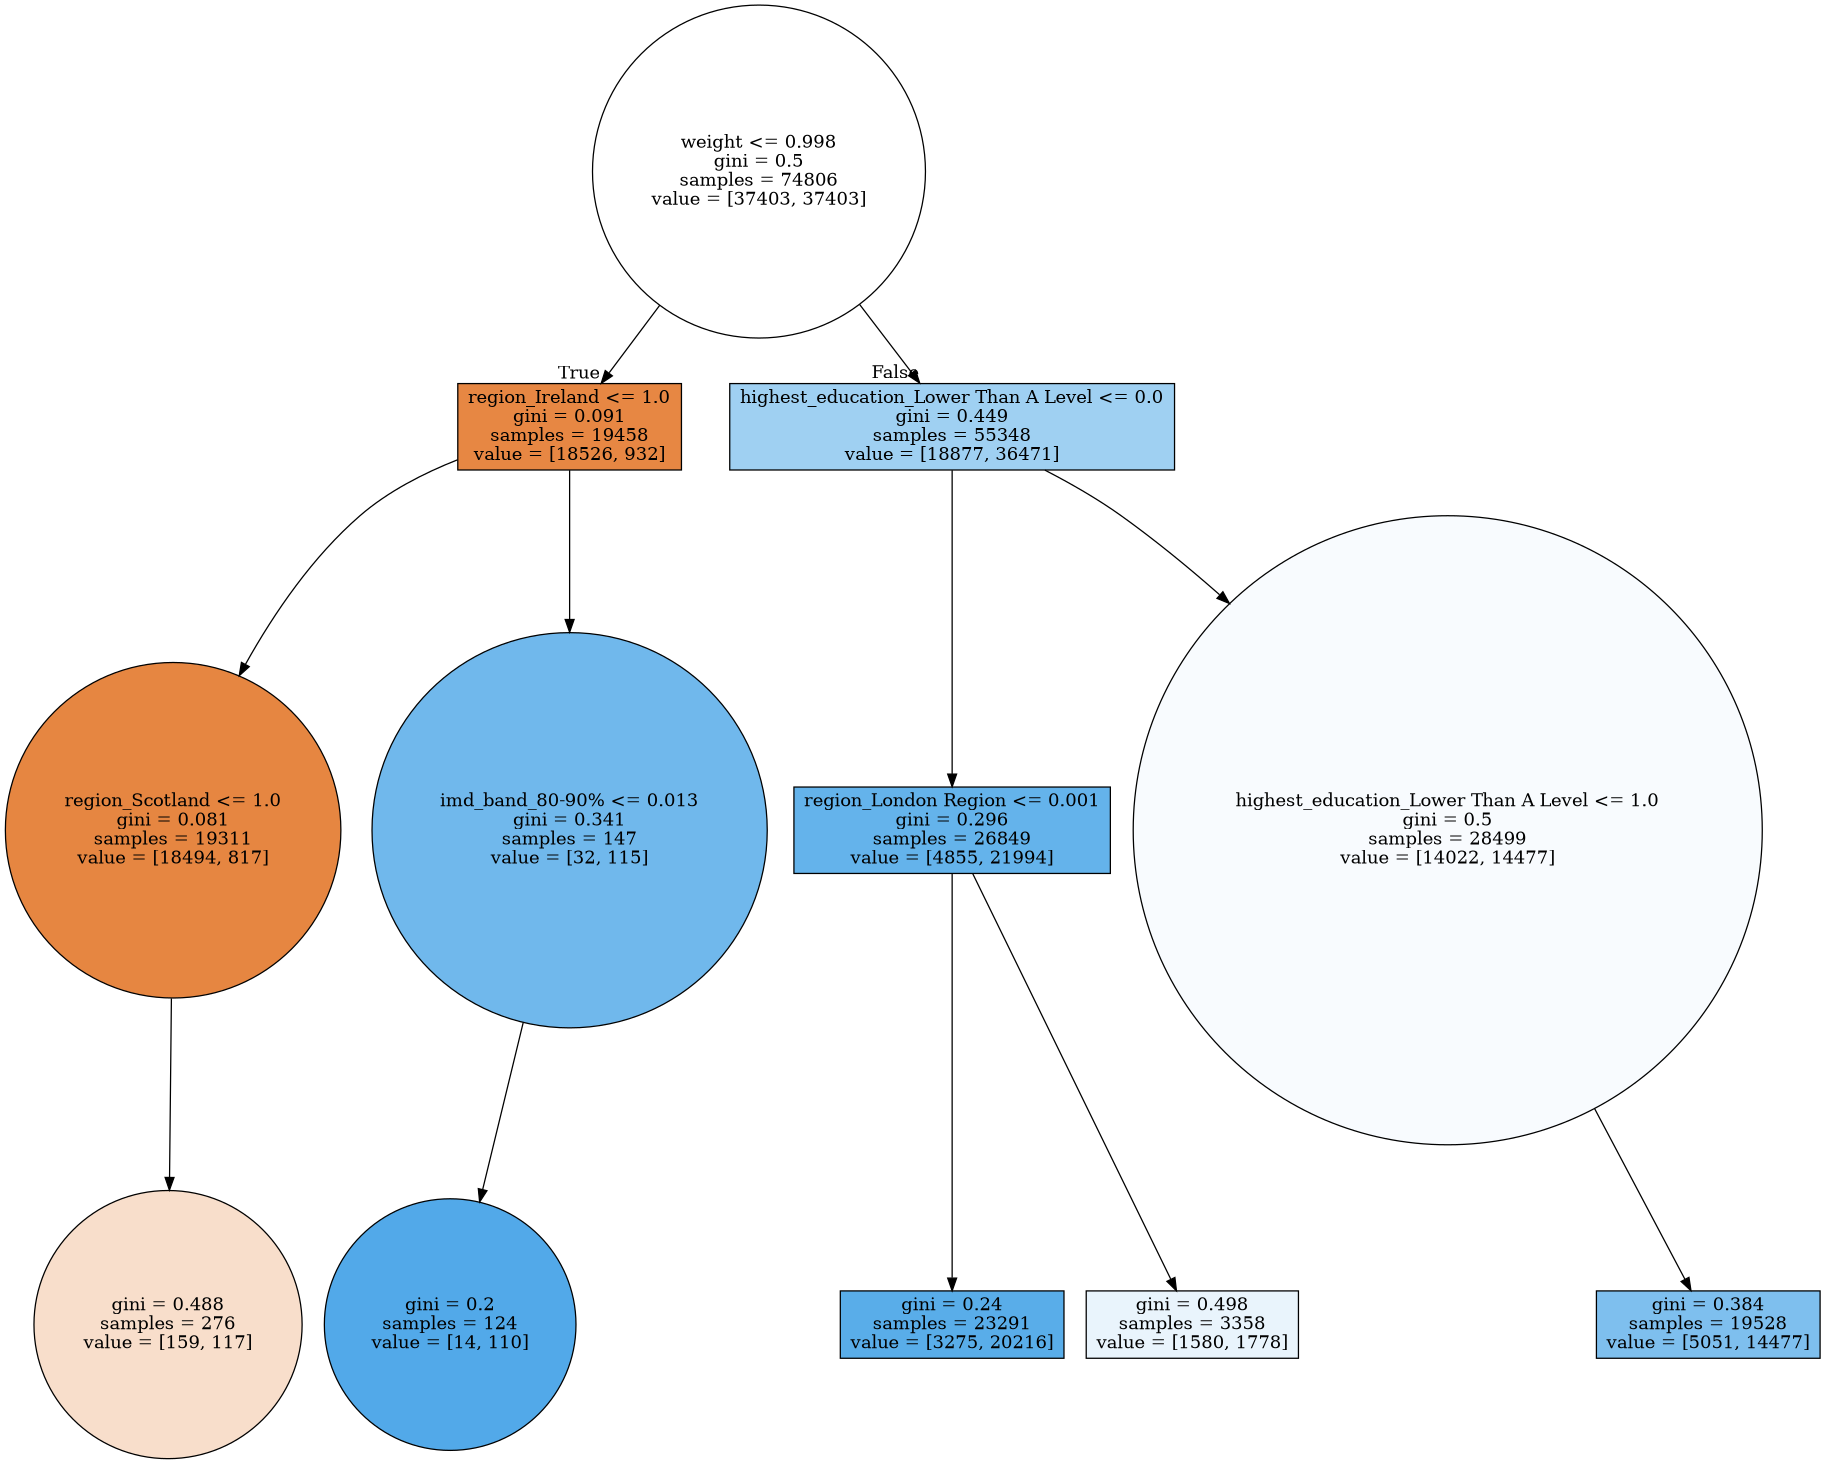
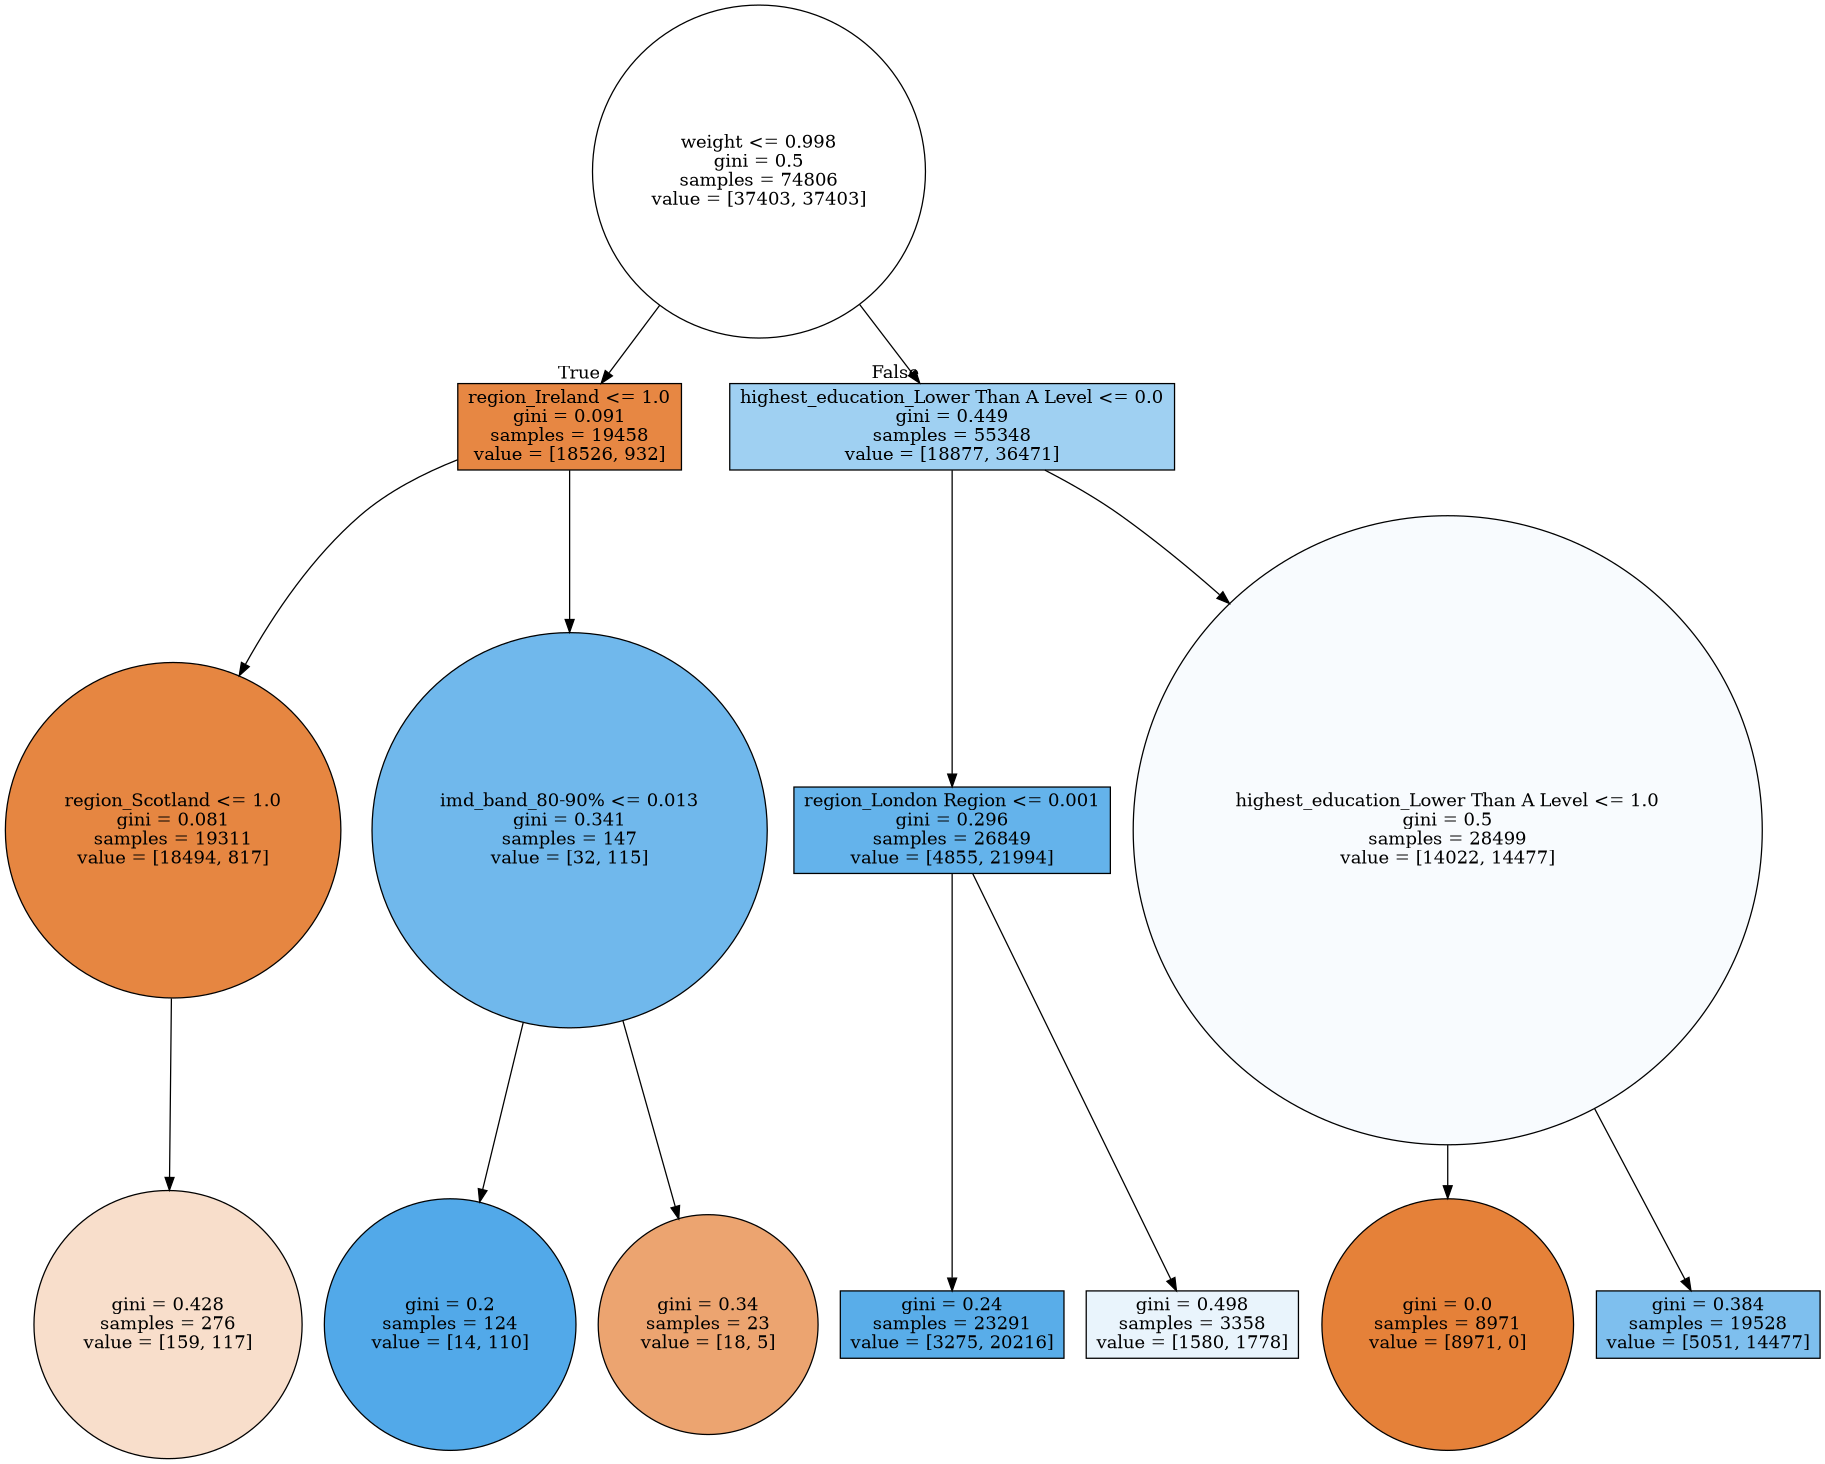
(168, 1325) -> (168, 1325)
none -> (708, 1325)
none -> (1448, 1325)
